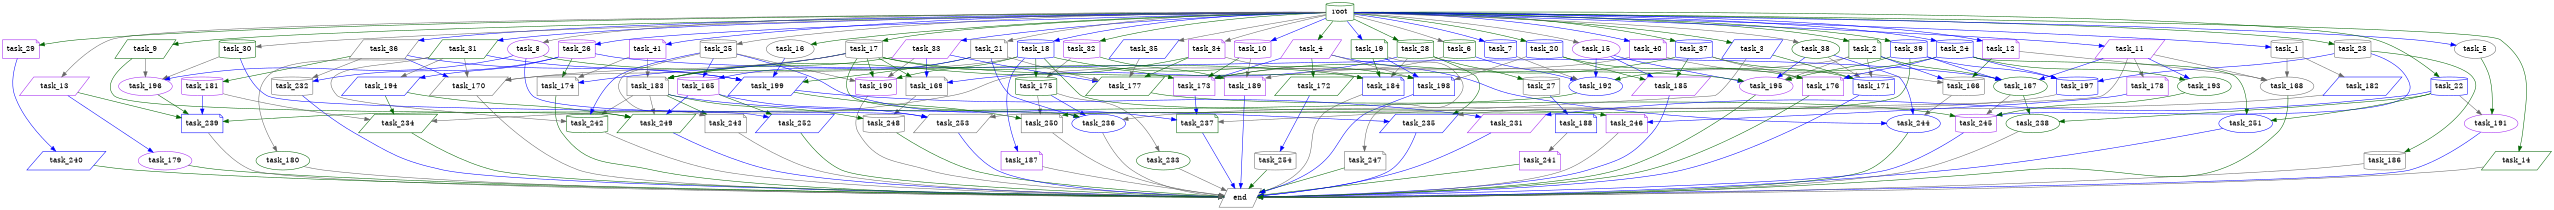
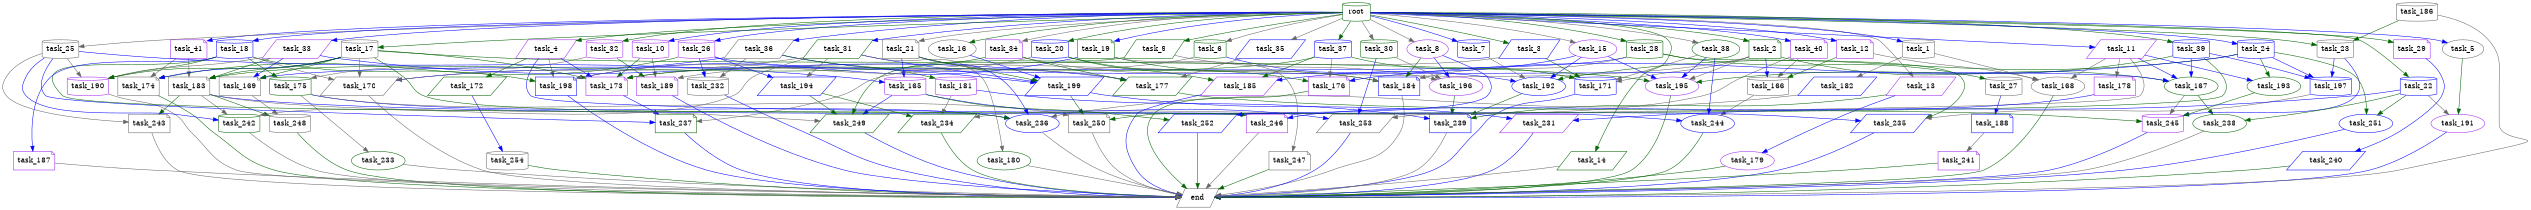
(2472, 76) -> (2378, 29)
